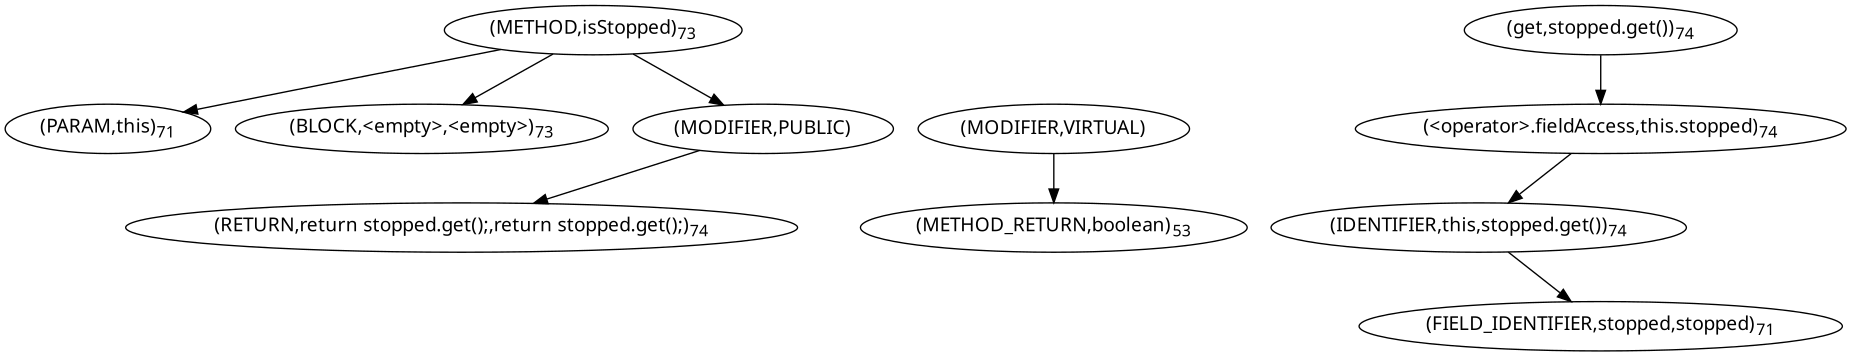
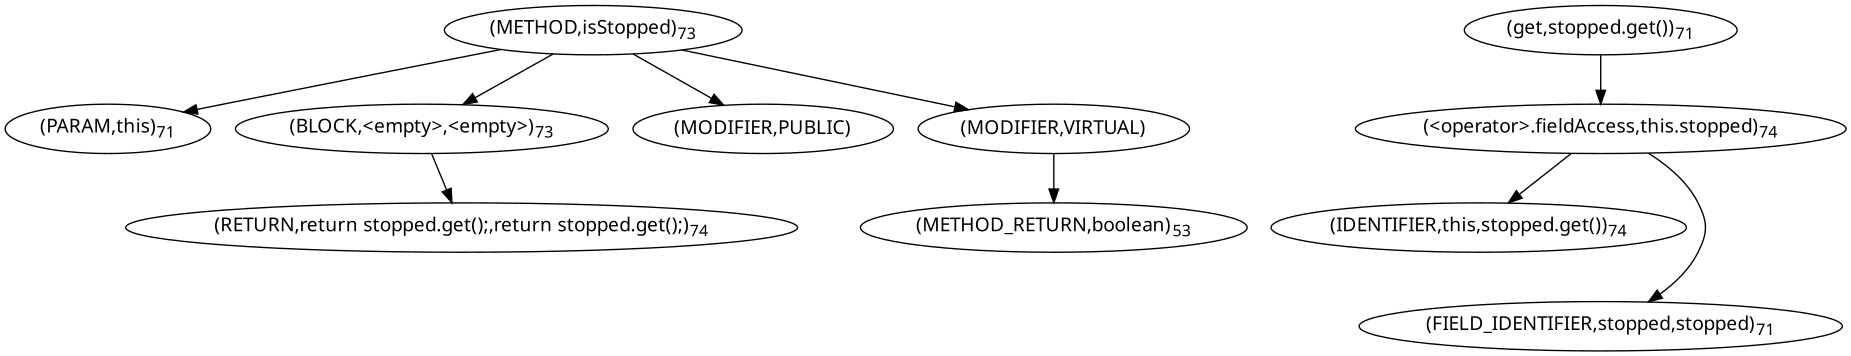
(1685, 28) -> (1685, 28)
none -> (818, 78)
(623, 175) -> (439, 172)
(1534, 272) -> (1705, 221)
